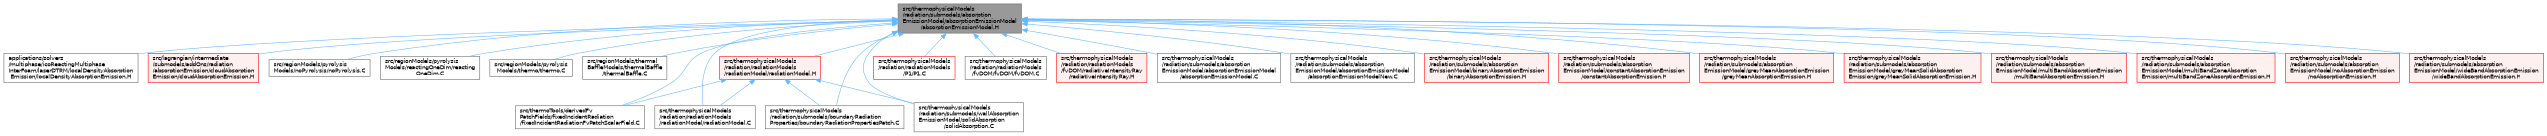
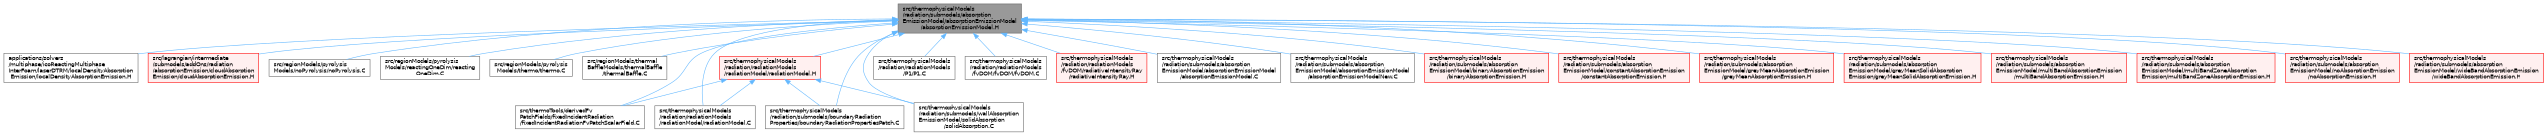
(914, 68) -> (914, 68)
